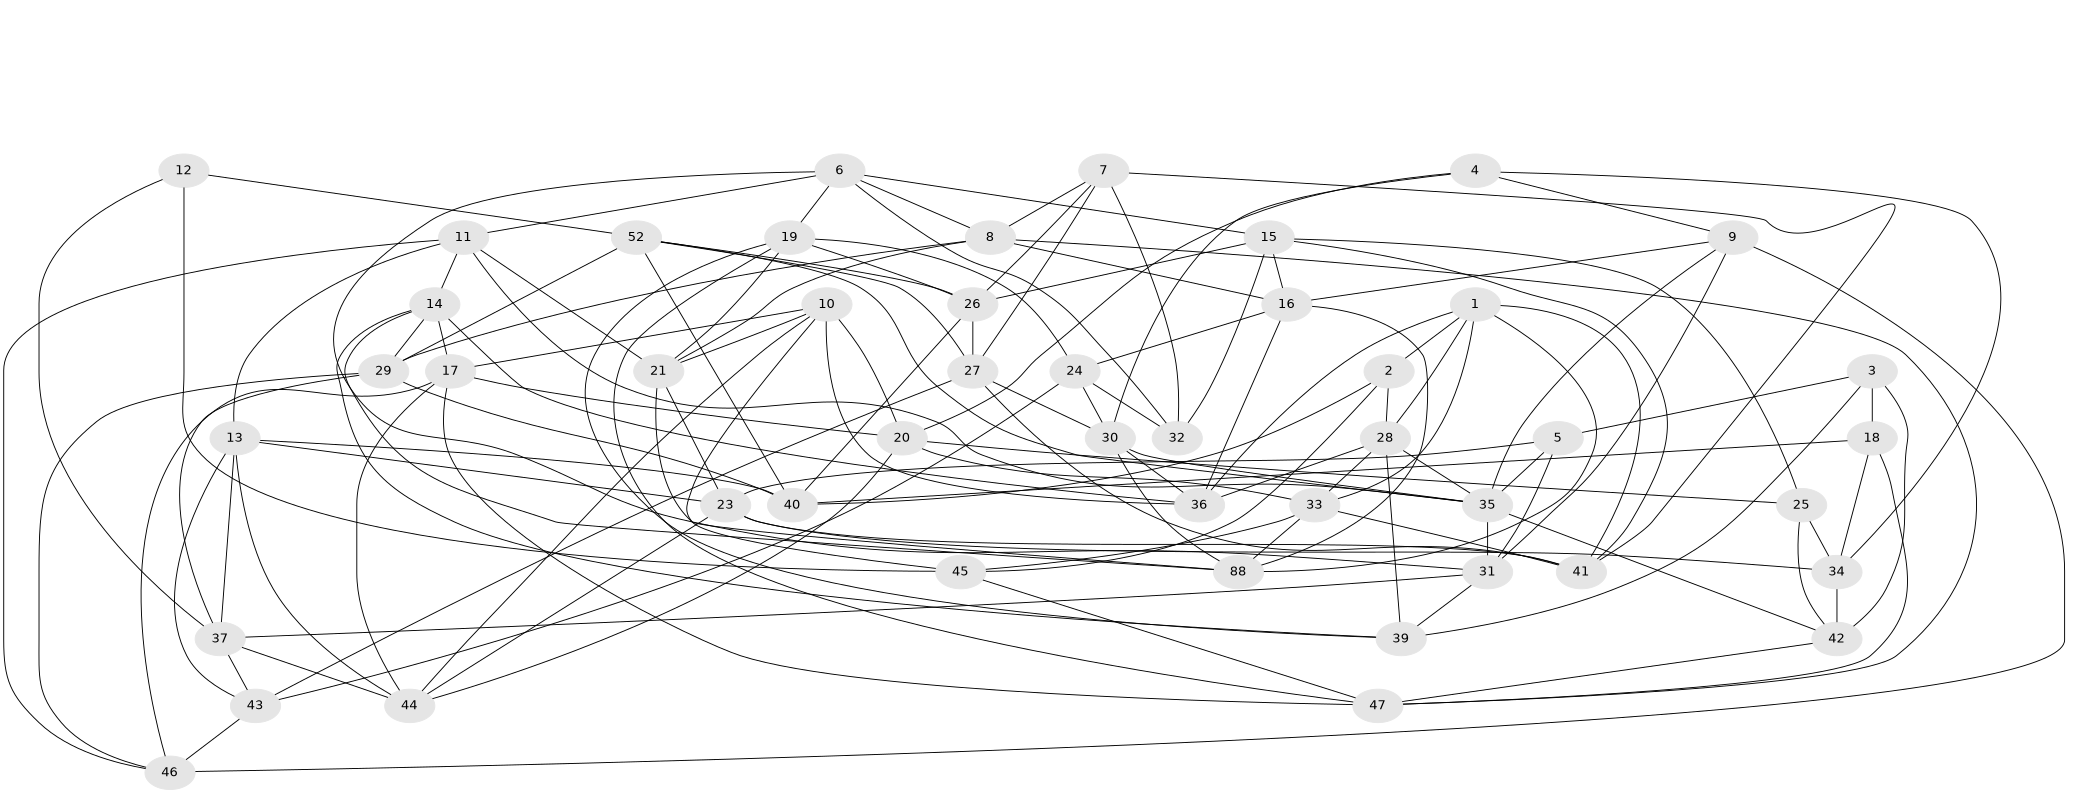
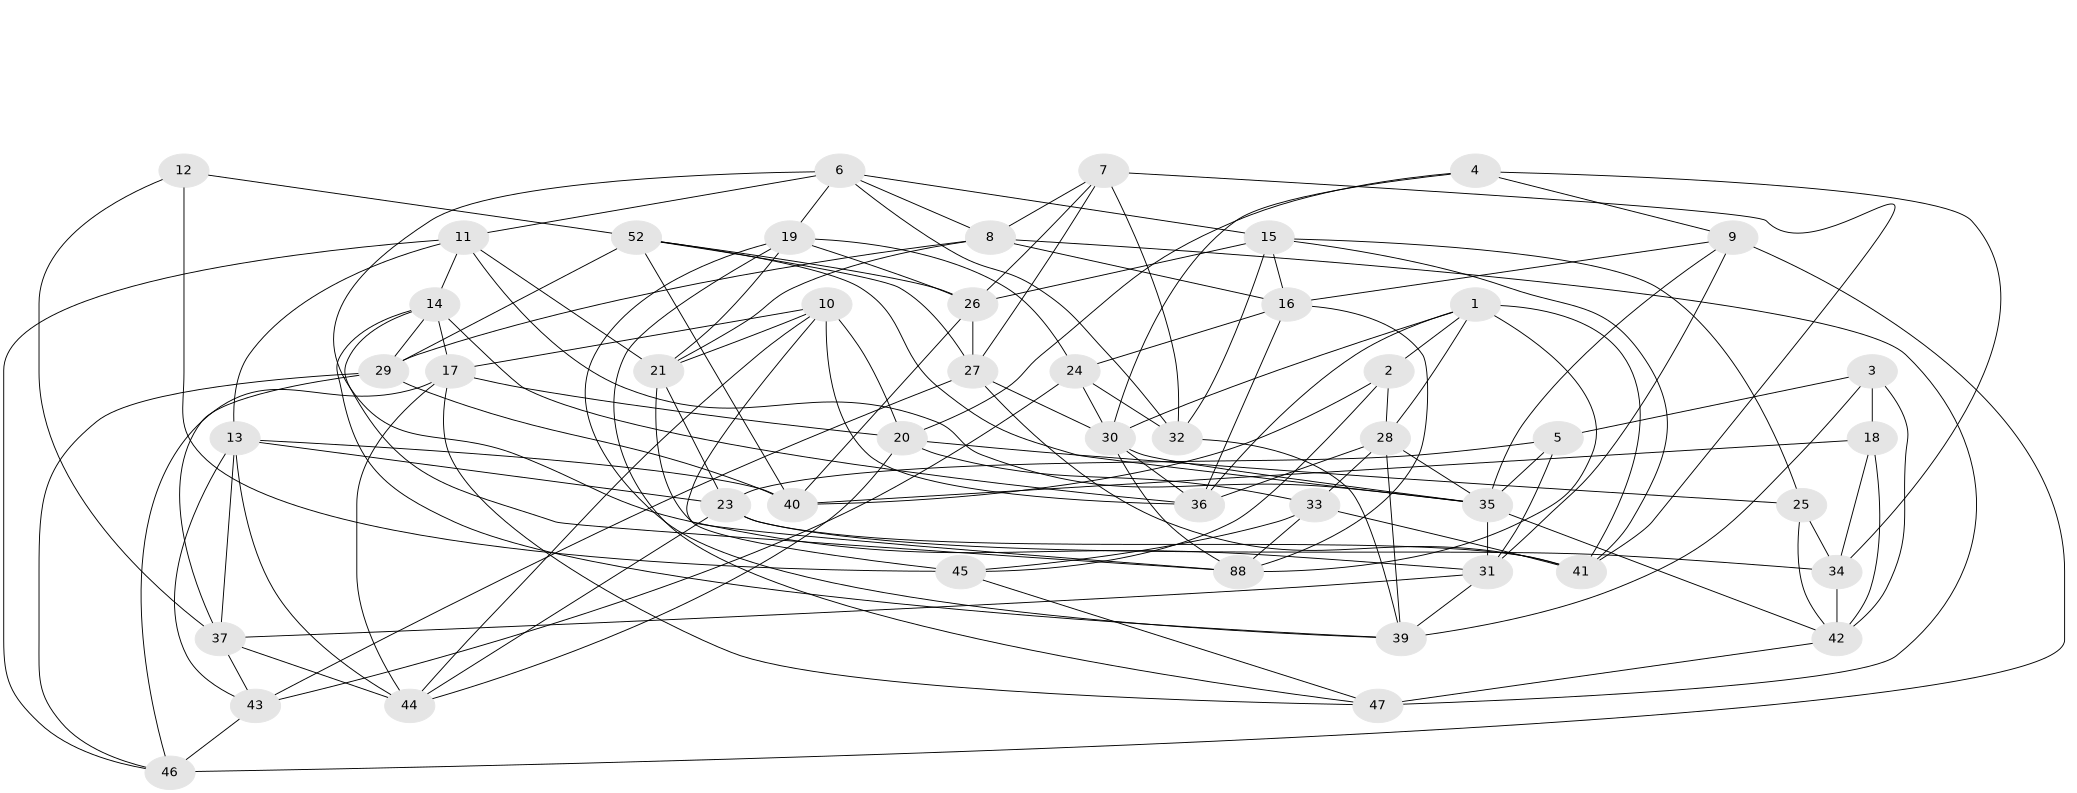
(1435, 434) -> (1290, 366)
none -> (1353, 495)
(1864, 658) -> (1879, 543)
